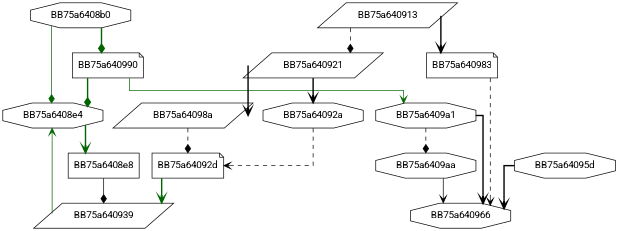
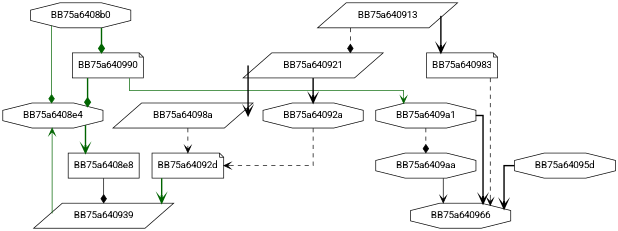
(188, 136) -> (188, 136)
